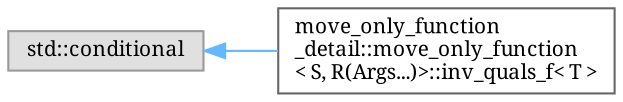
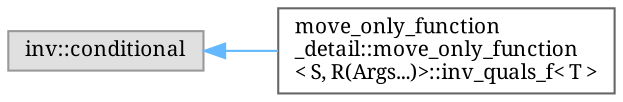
(106, 51) -> (106, 51)
